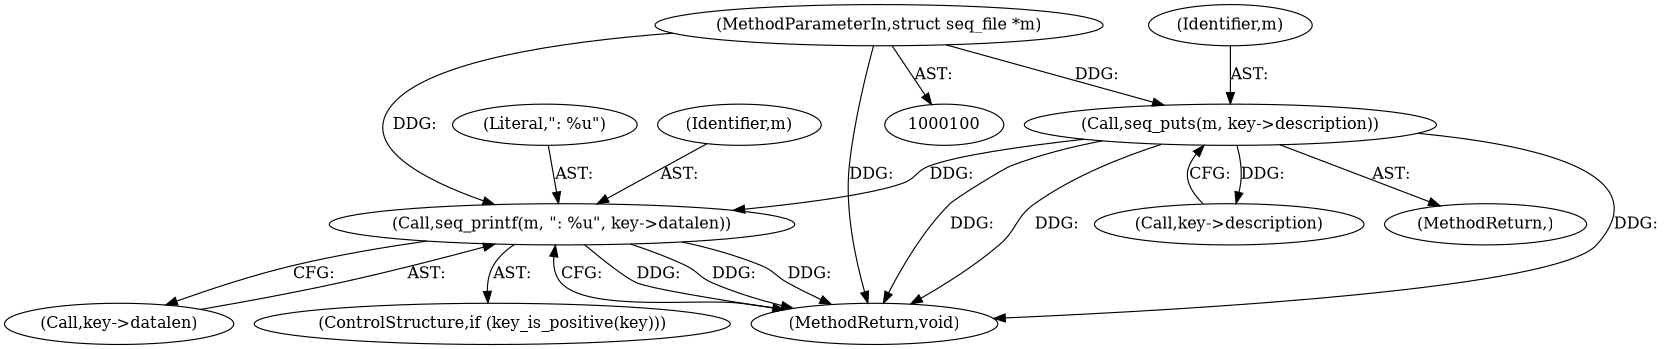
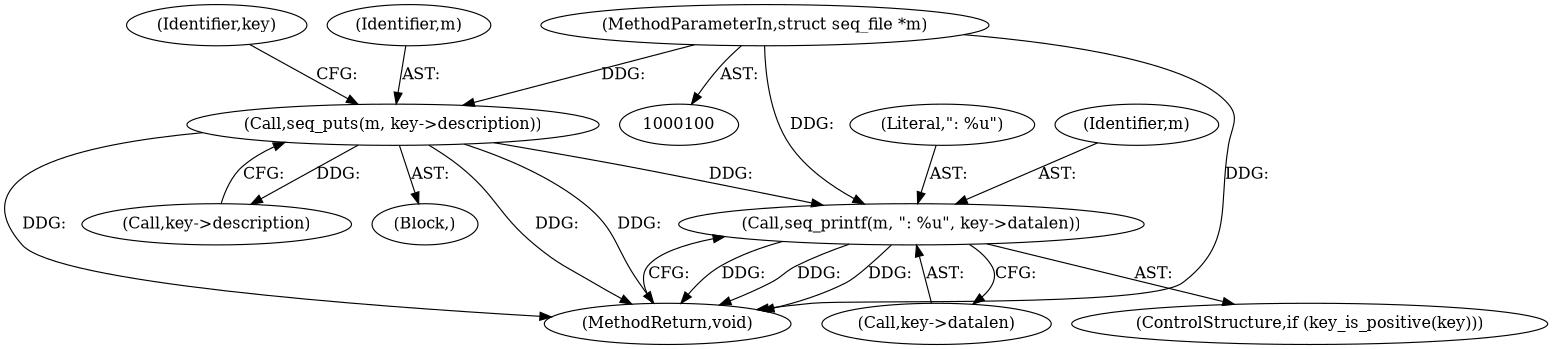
none -> (217, 25)
(1486, 224) -> (425, 224)
